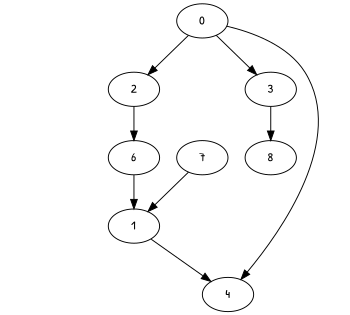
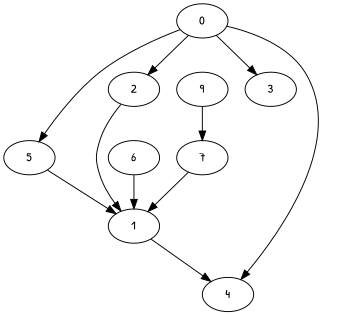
none -> (202, 89)
(134, 119) -> (97, 153)
none -> (29, 158)
(271, 158) -> none
